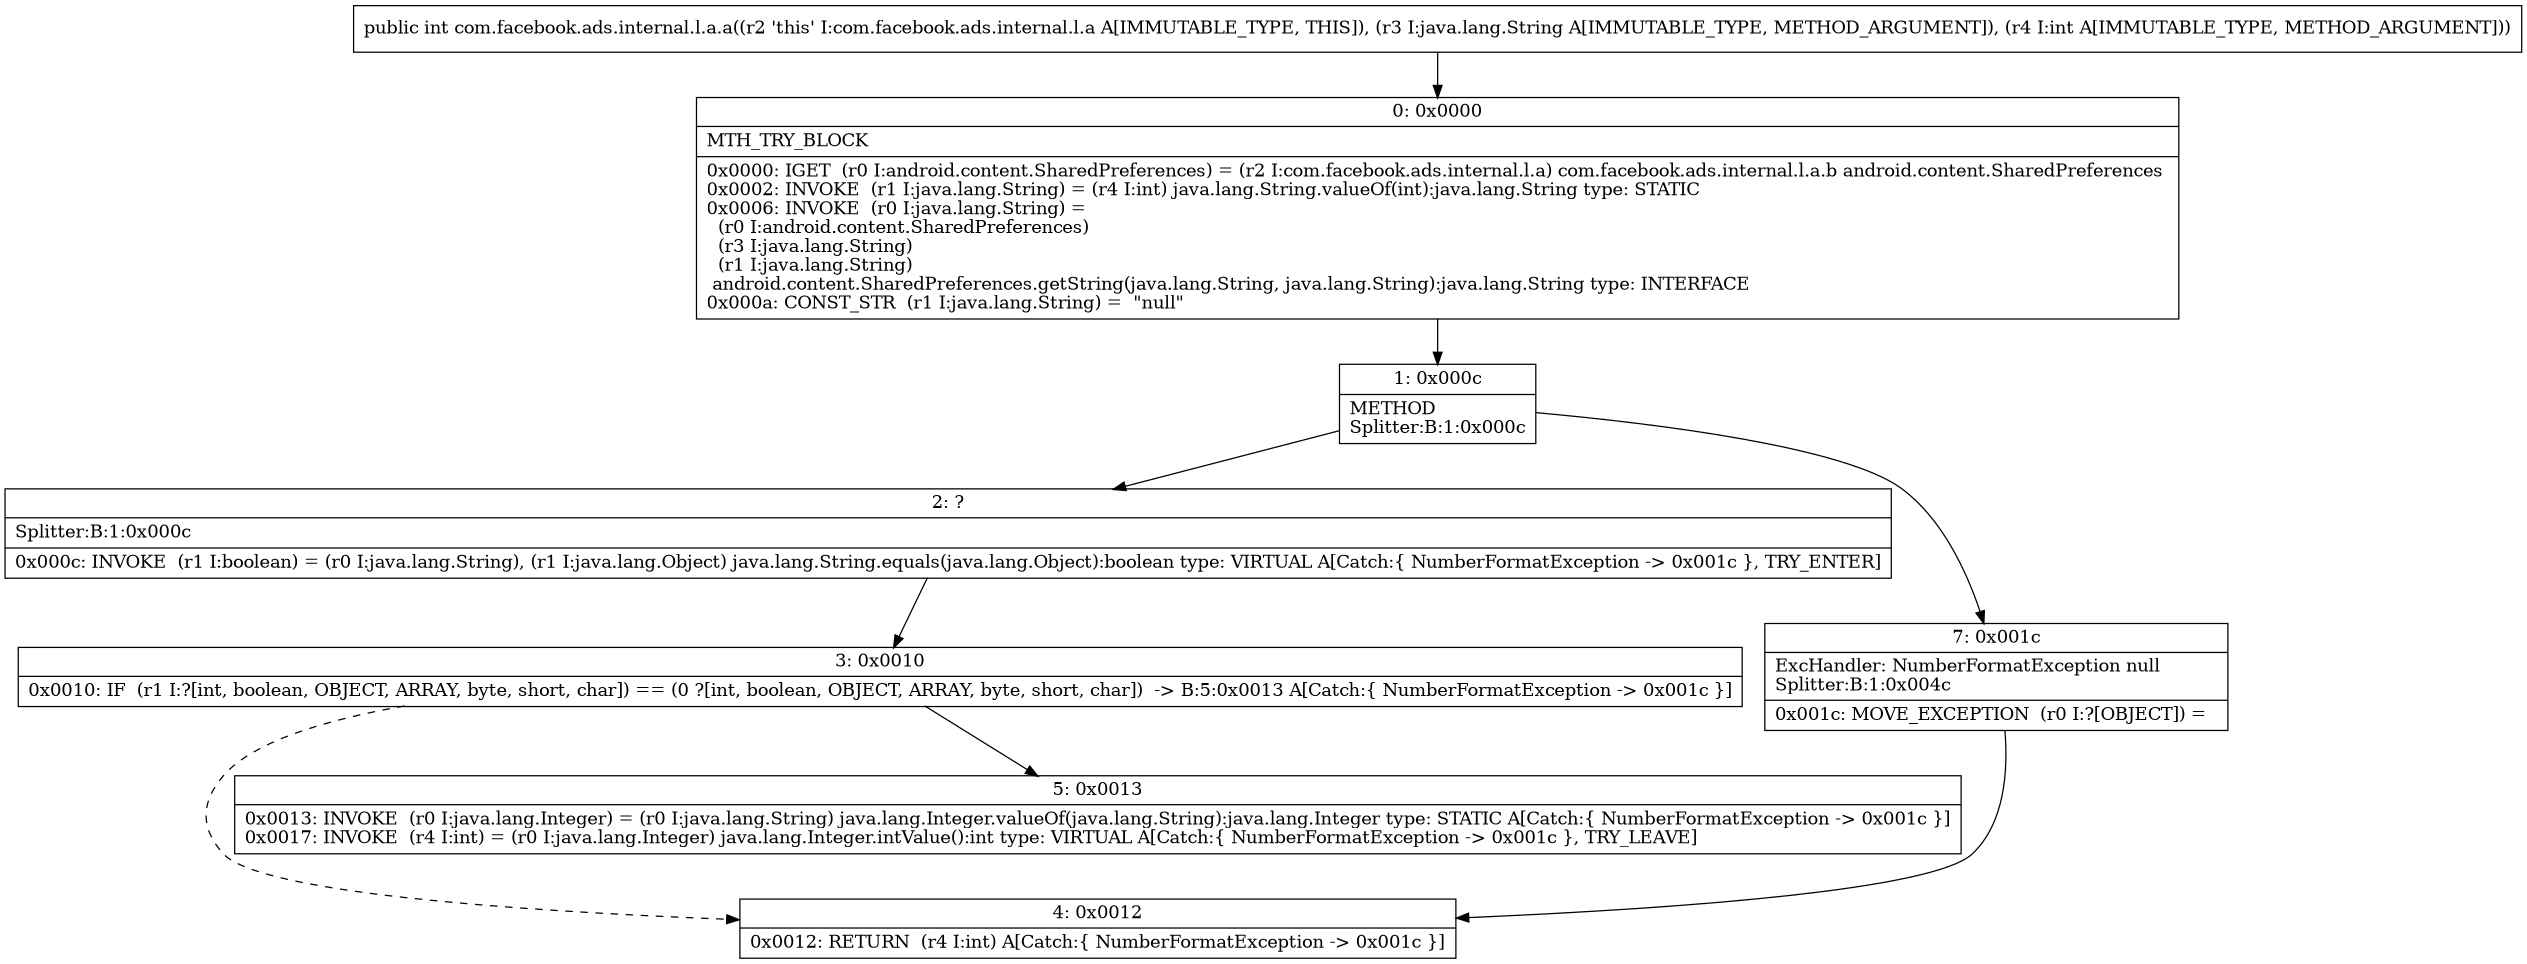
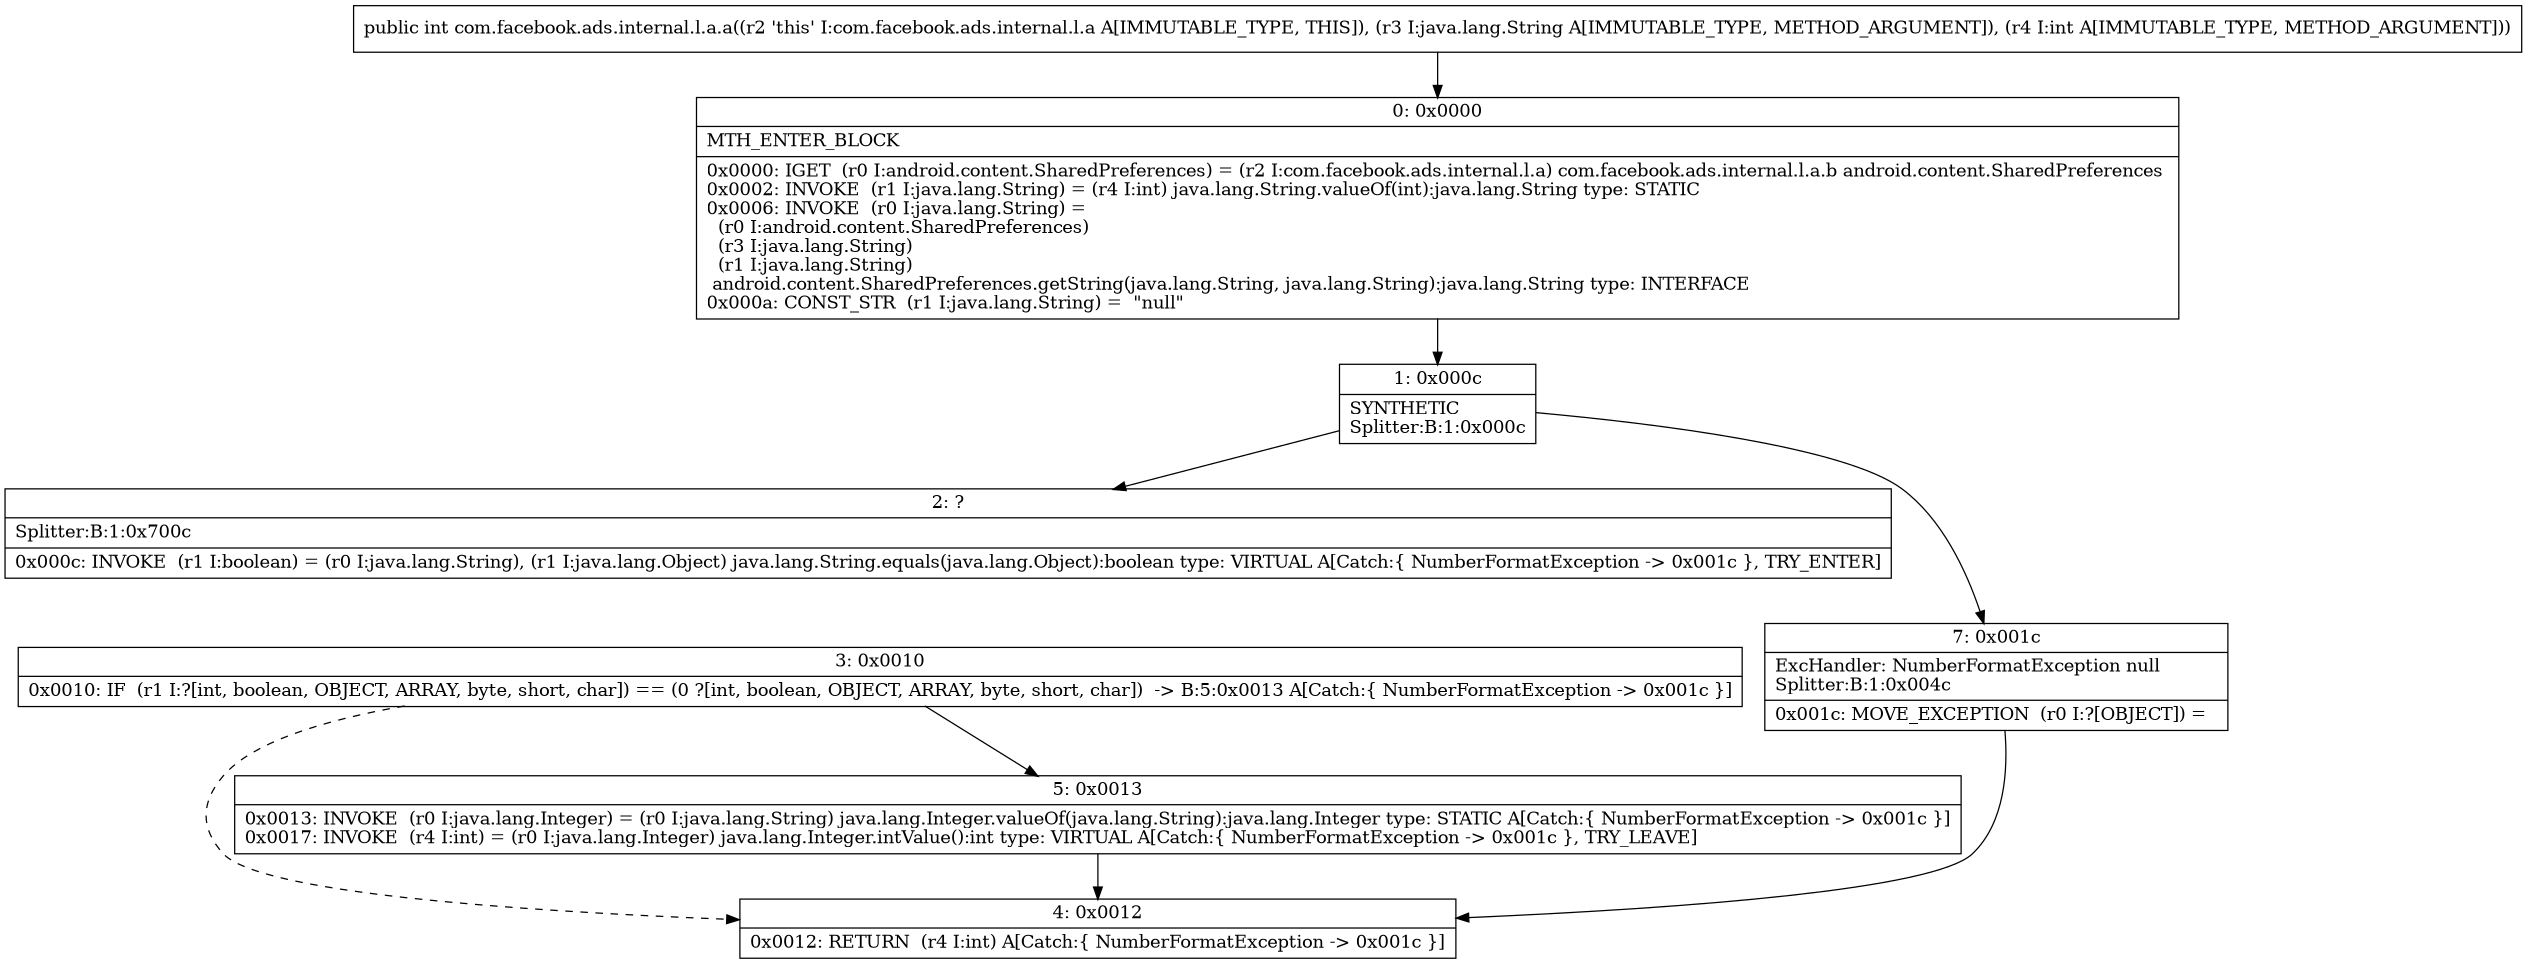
(788, 141) -> (803, 141)
(1393, 409) -> (1405, 409)
(103, 532) -> (103, 532)
(913, 607) -> none
none -> (1098, 870)
